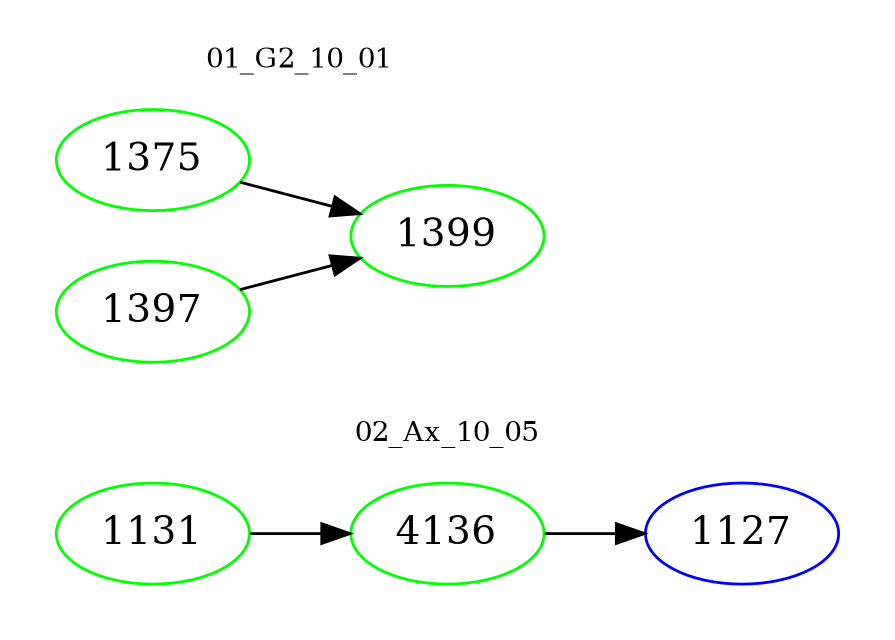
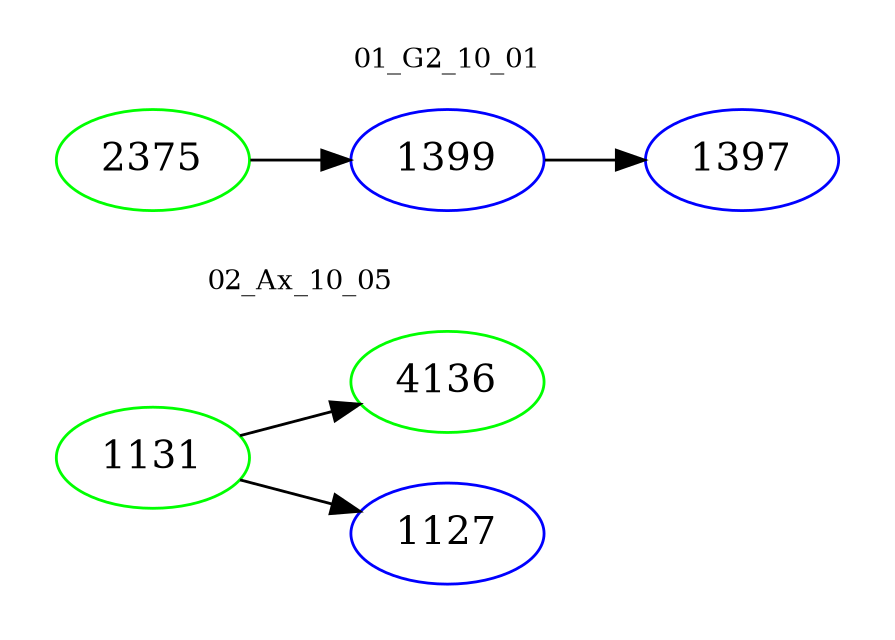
(153, 160) -> (153, 160)
(447, 236) -> (447, 160)
(286, 277) -> (580, 160)
(153, 312) -> (742, 160)
(580, 534) -> (286, 492)
